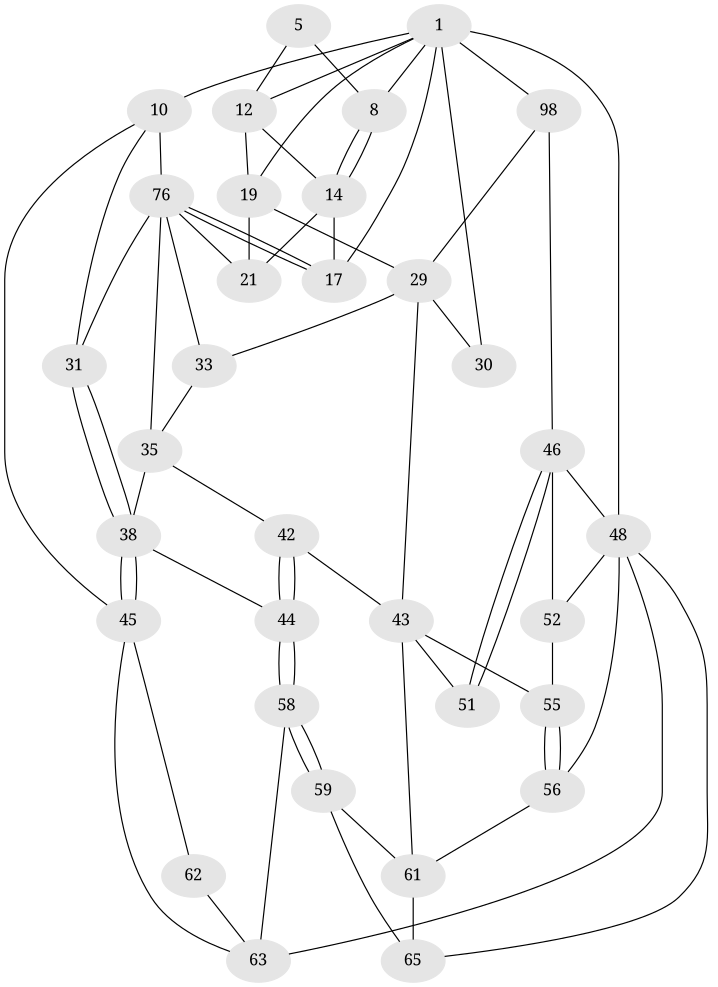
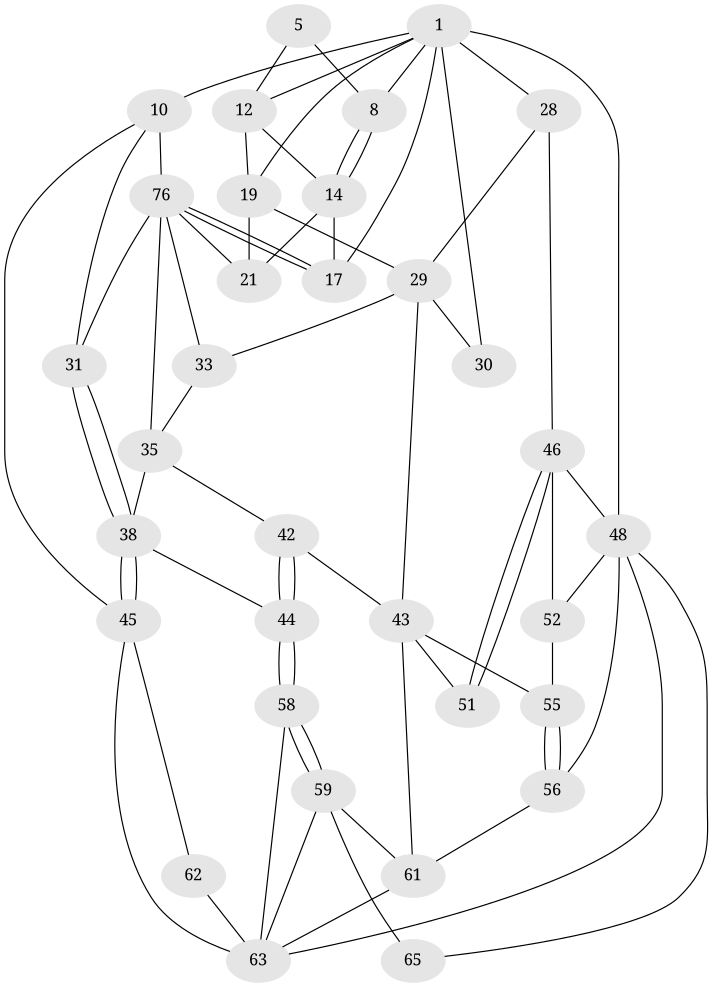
(549, 111) -> (549, 111)
none -> (291, 876)
(413, 918) -> (336, 919)
